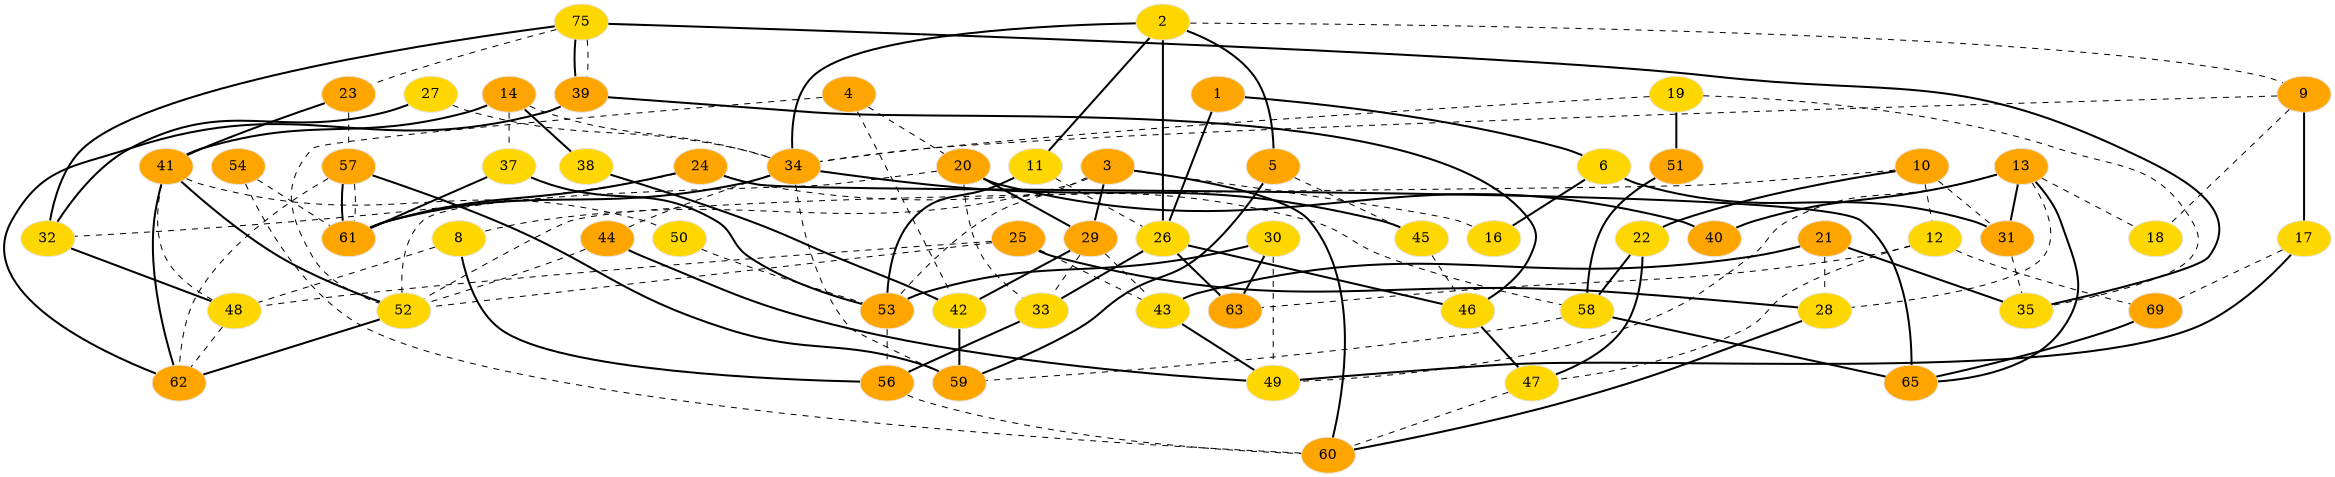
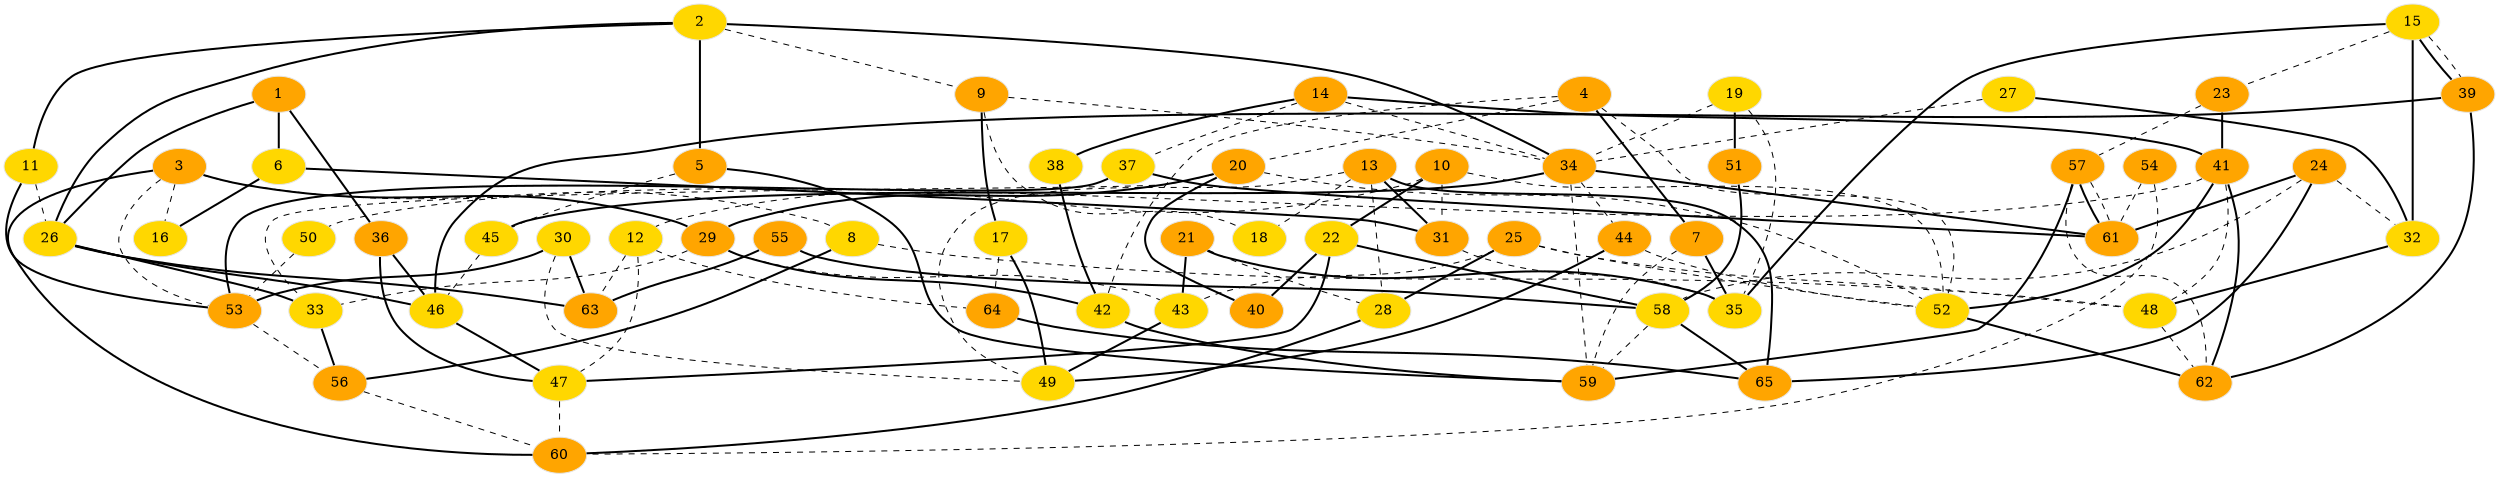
(581, 22) -> (2413, 22)
(1866, 199) -> (1304, 265)
none -> (381, 239)
none -> (780, 239)
none -> (1697, 239)
(2156, 311) -> (993, 311)
